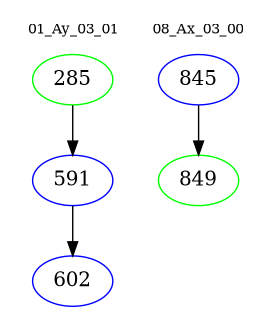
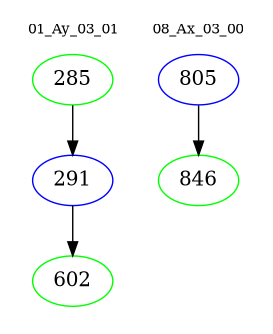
(199, 80) -> (199, 80)
(73, 180) -> (73, 180)
(199, 180) -> (199, 180)
(73, 281) -> (73, 281)
